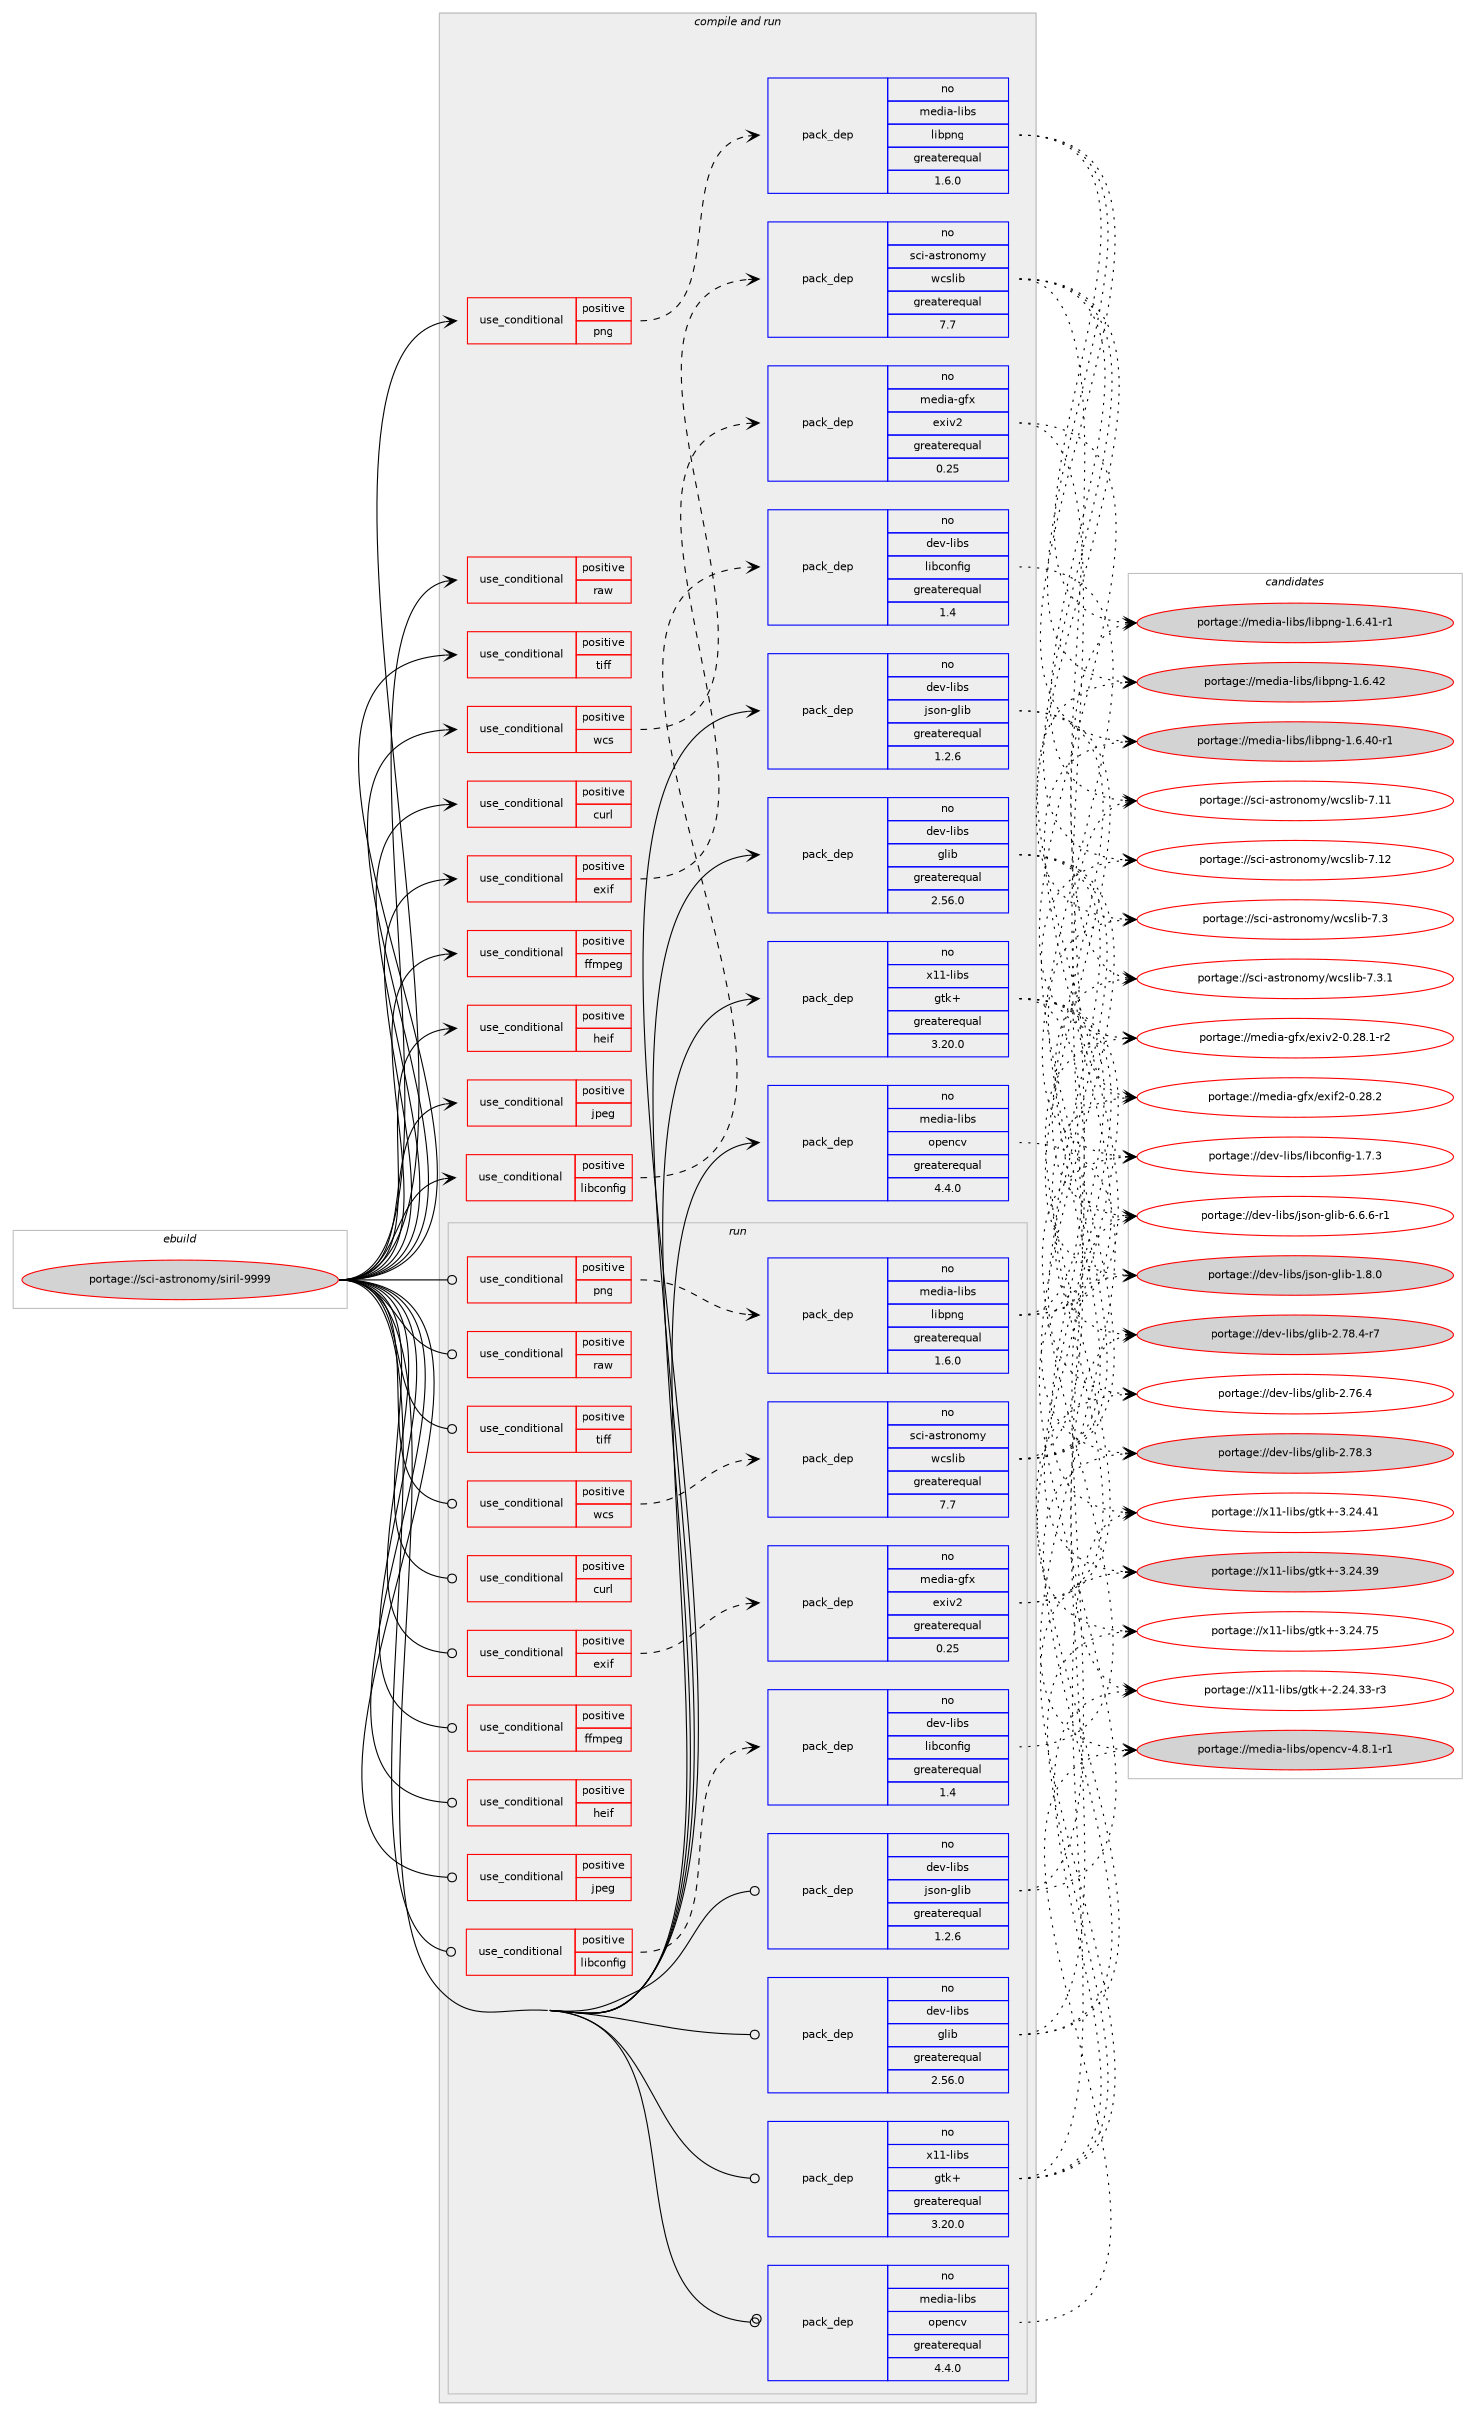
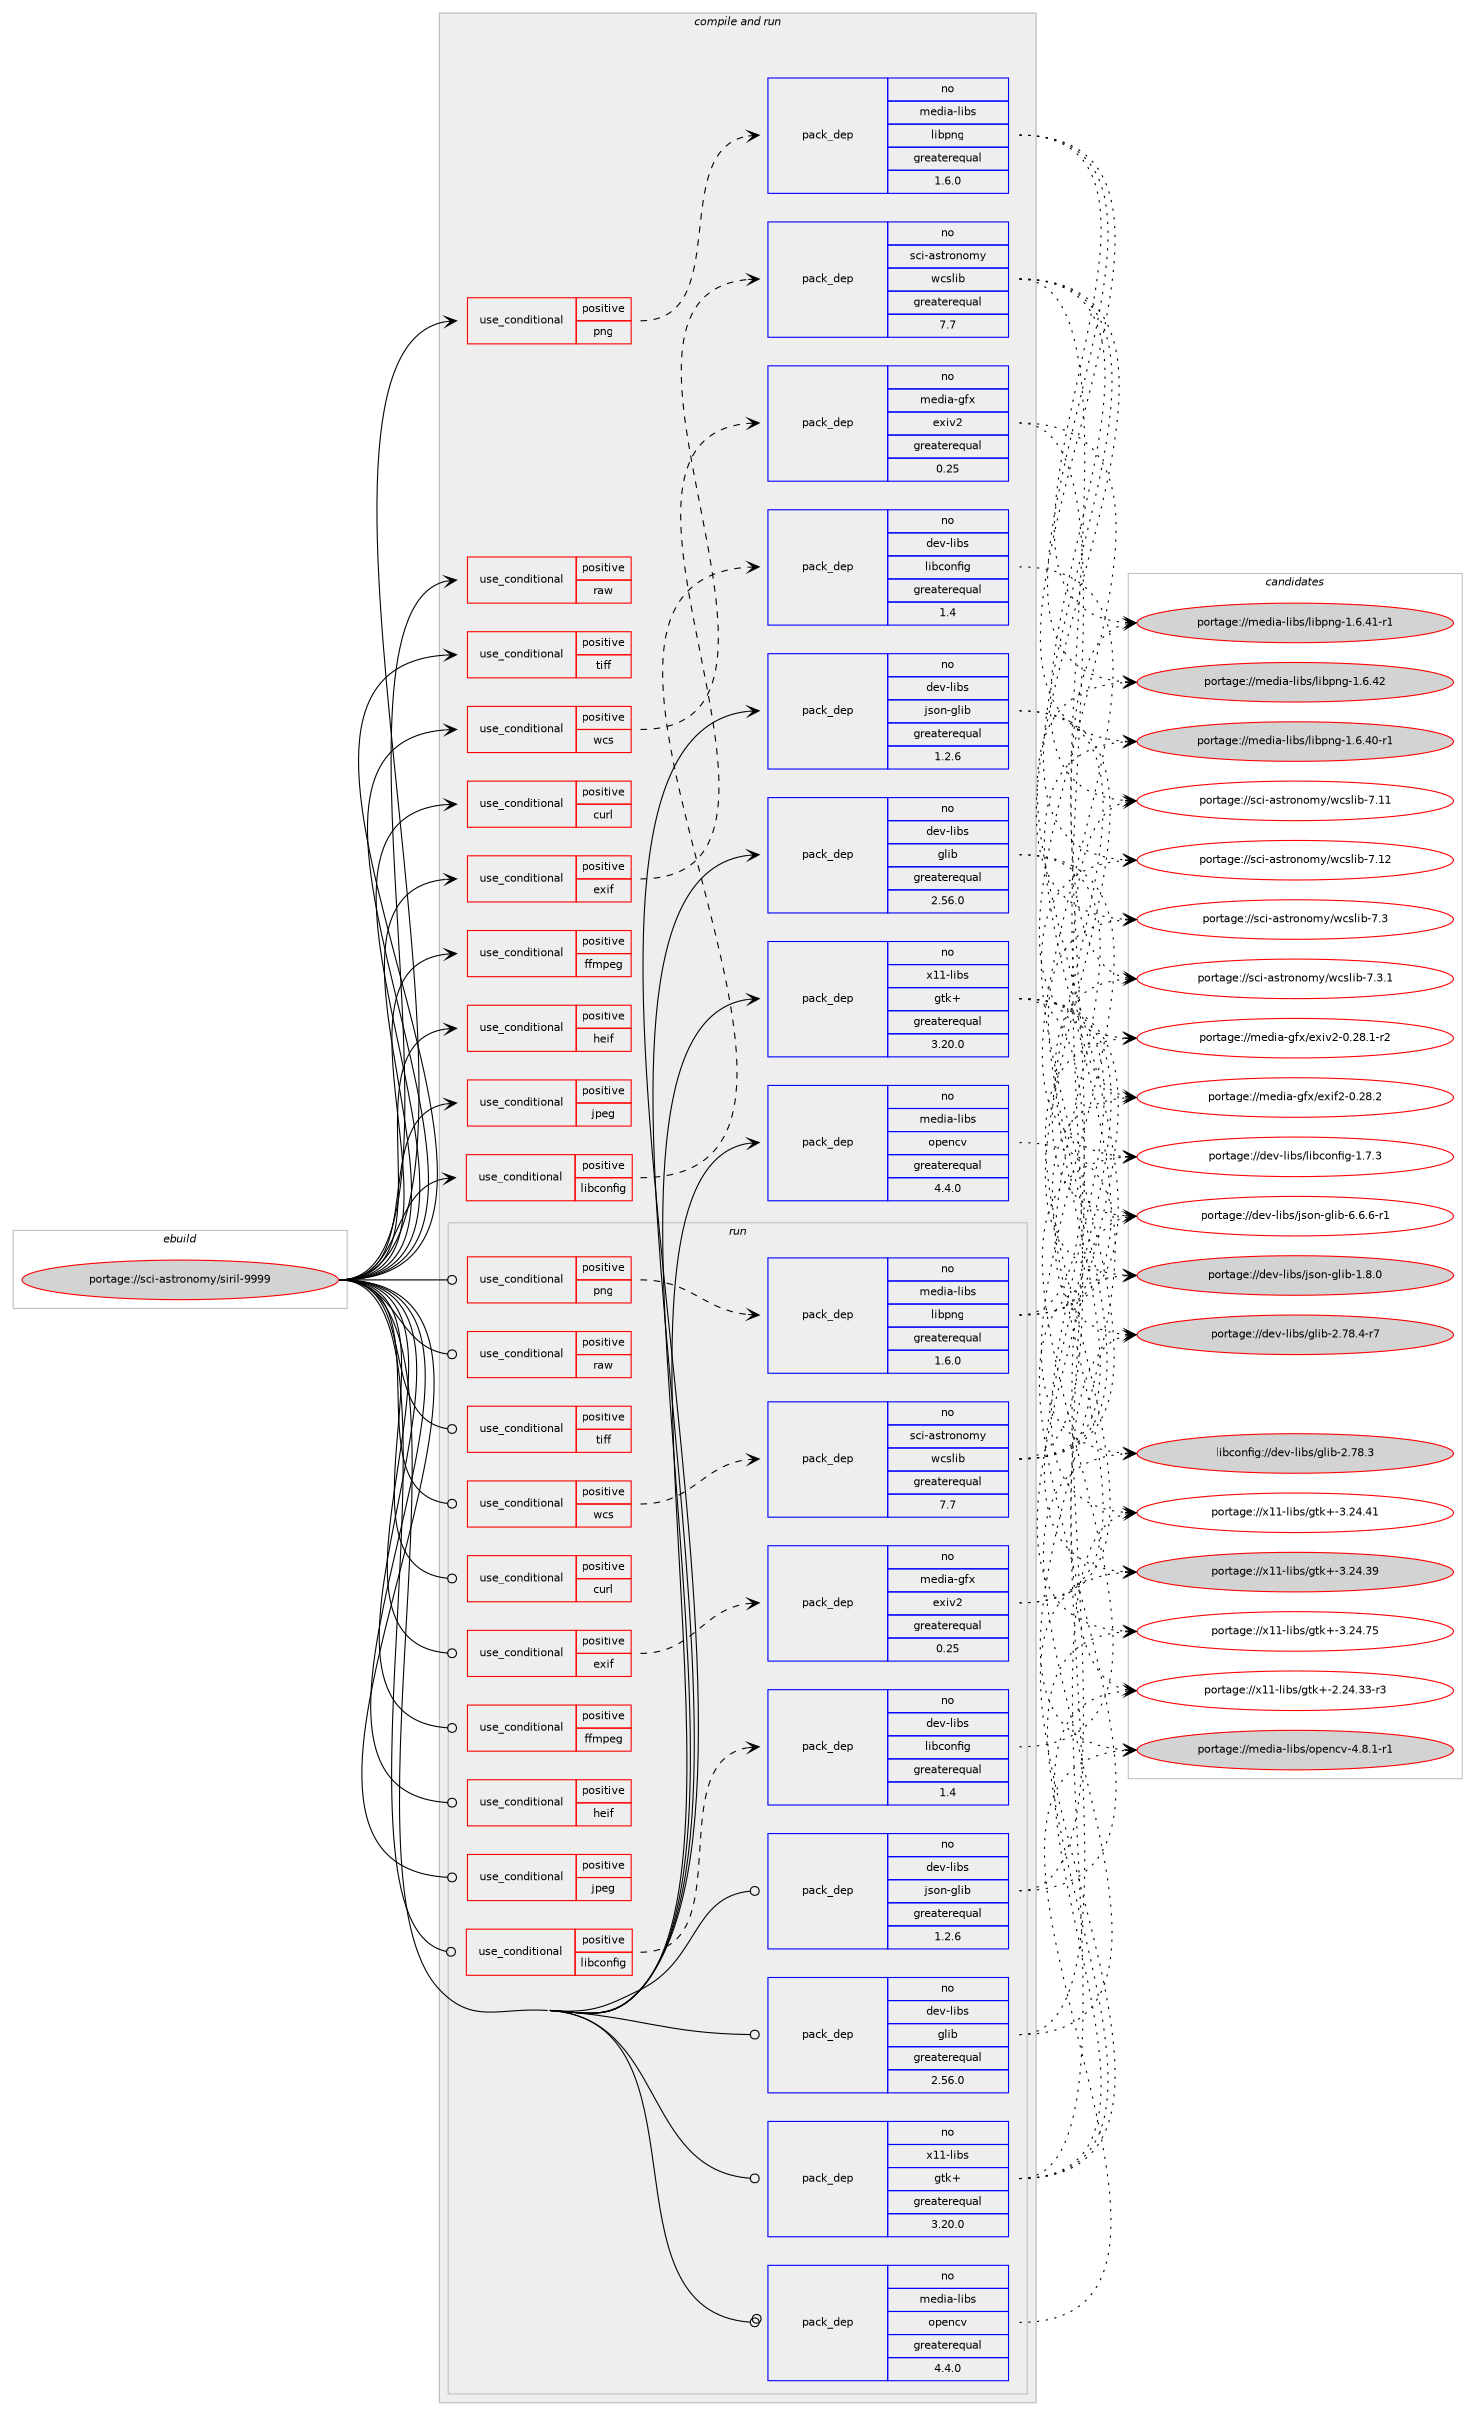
(1295, 1394) -> none
(1295, 1453) -> (1295, 1453)
